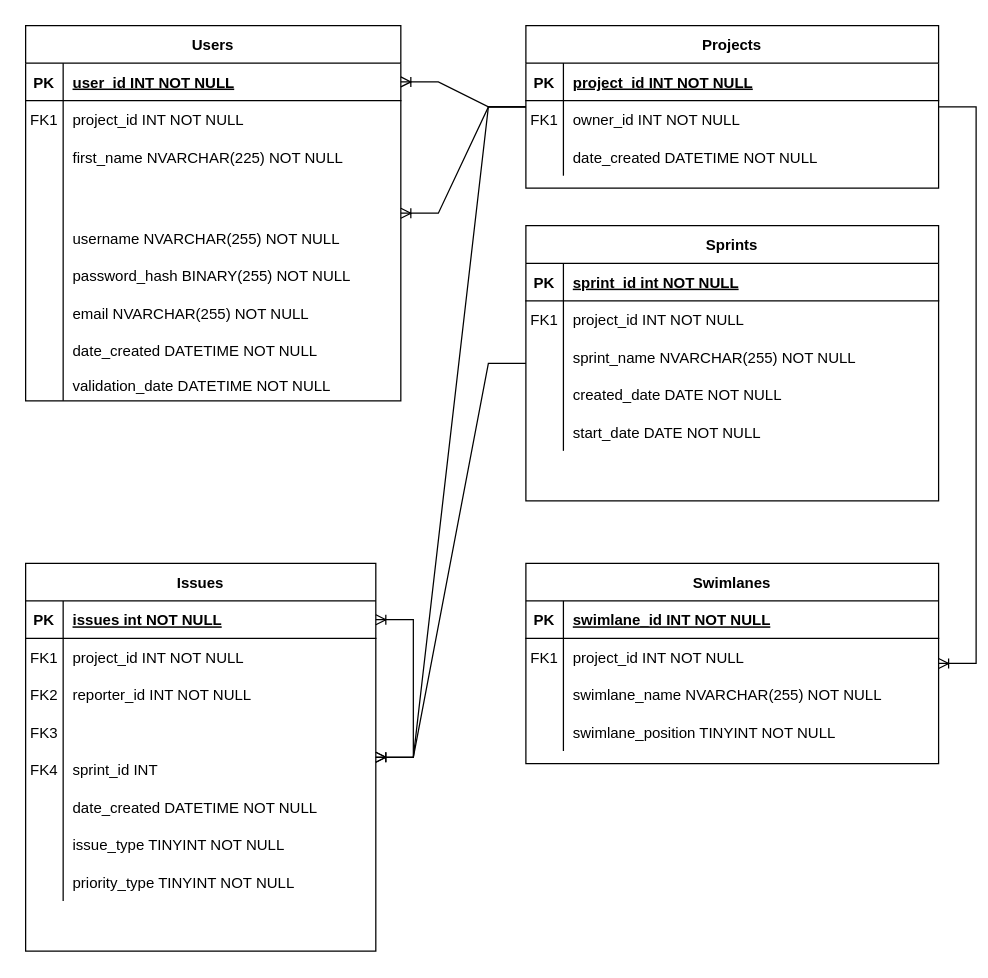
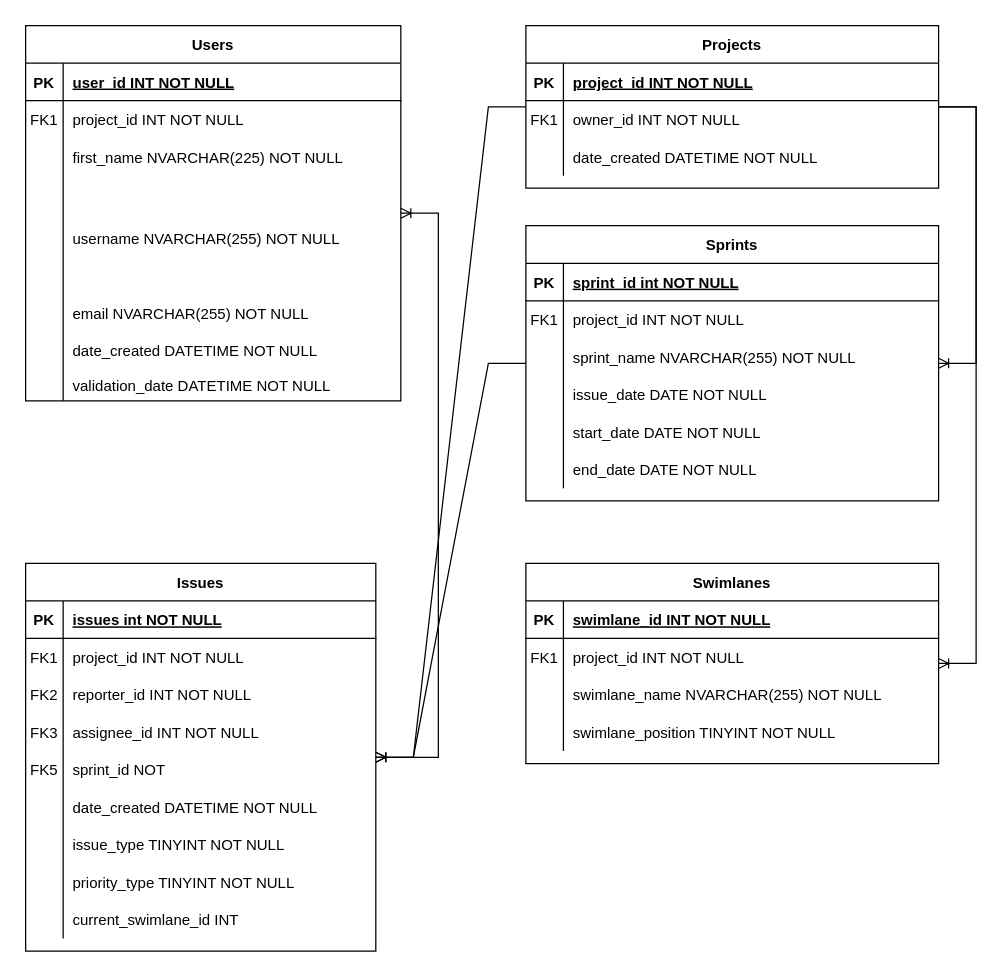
(446, 86) -> (957, 363)
(462, 162) -> none
(232, 276) -> none
(676, 395) -> (666, 395)
none -> (751, 469)
(413, 664) -> (438, 370)
none -> (219, 732)
(44, 770) -> (44, 770)
(121, 770) -> (121, 770)
none -> (219, 919)
